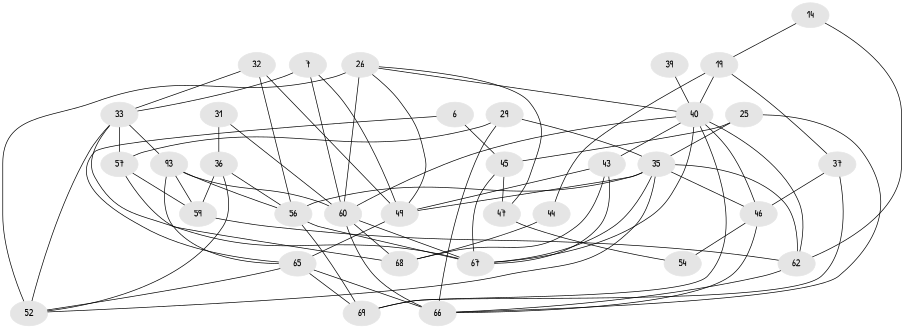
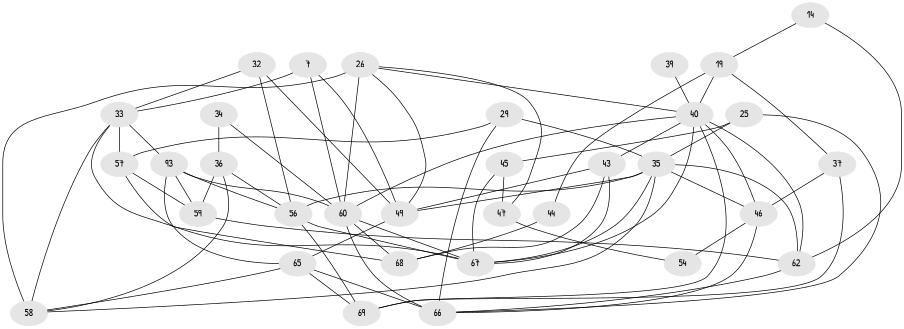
(219, 115) -> (219, 115)
(455, 115) -> none
(29, 313) -> (29, 313)
